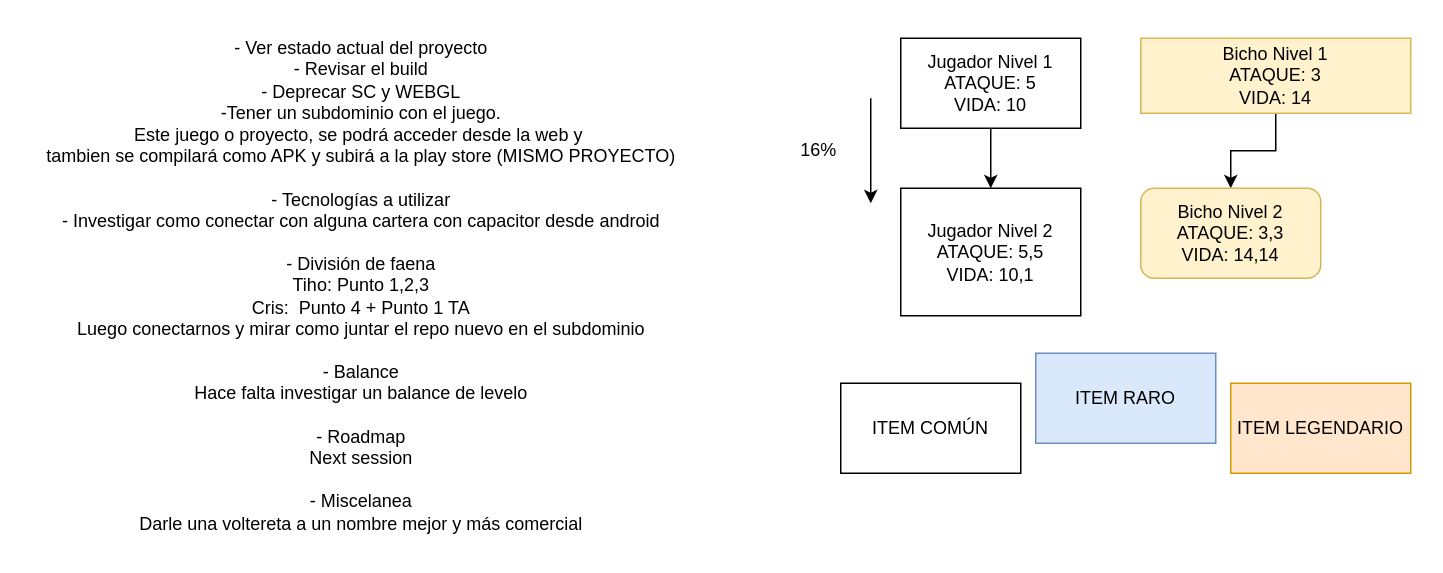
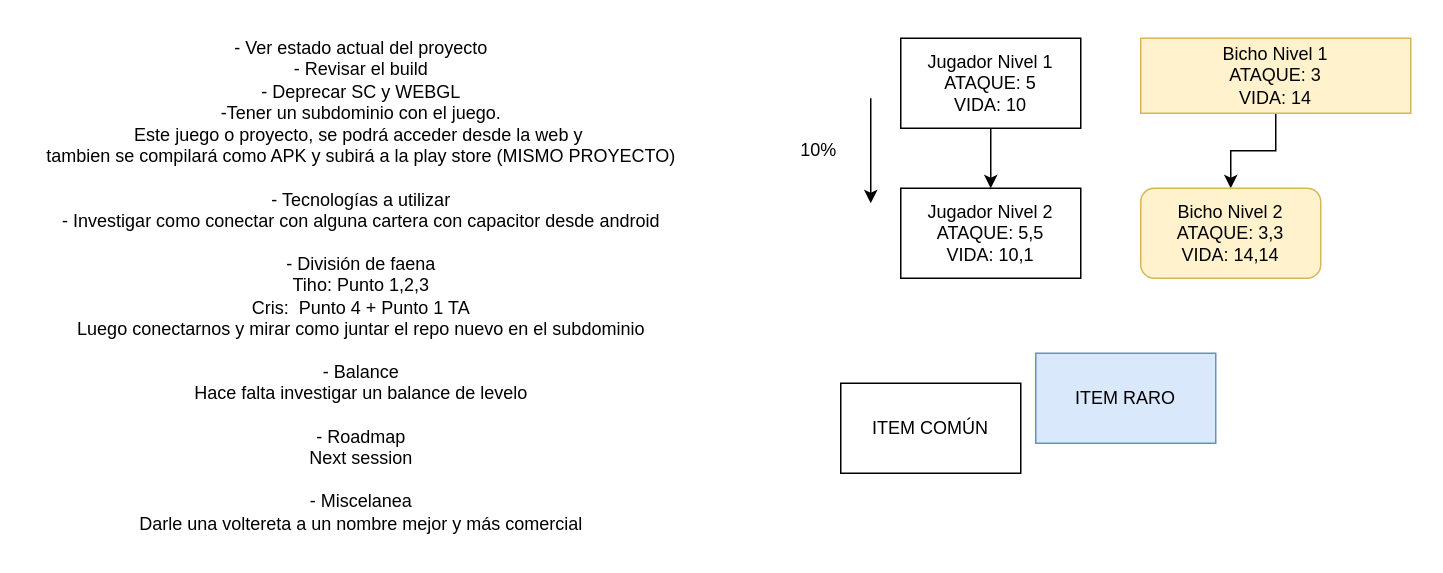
(819, 151) -> (819, 151)
(991, 252) -> (991, 233)
(1321, 428) -> none
